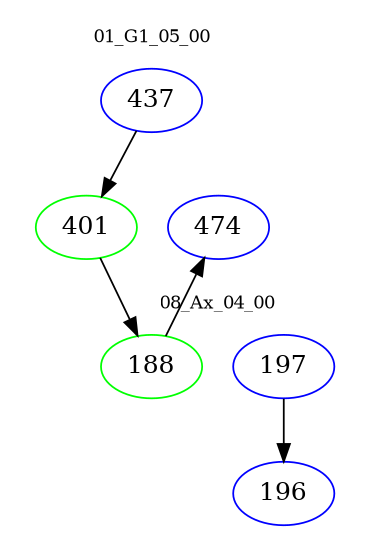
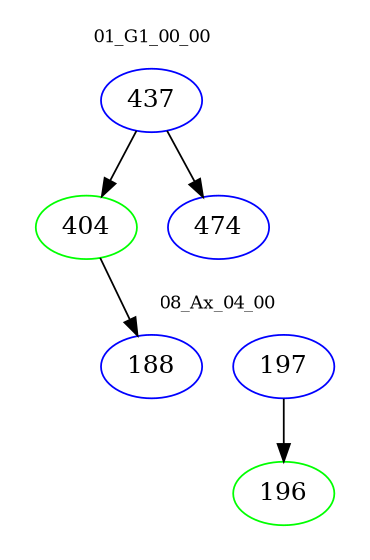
(152, 38) -> (152, 38)
(86, 227) -> (86, 227)
(181, 305) -> (181, 156)
(152, 367) -> (152, 367)
(284, 494) -> (284, 494)
